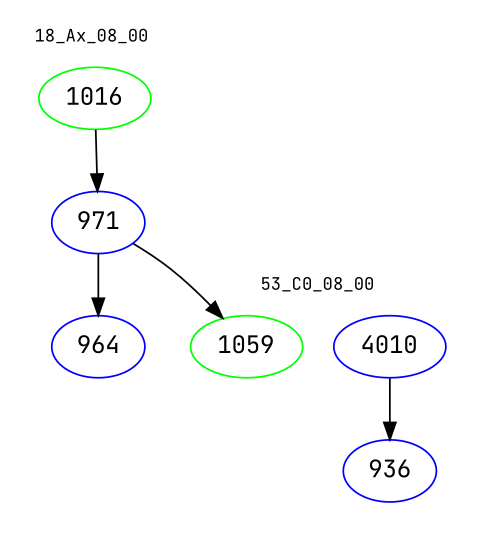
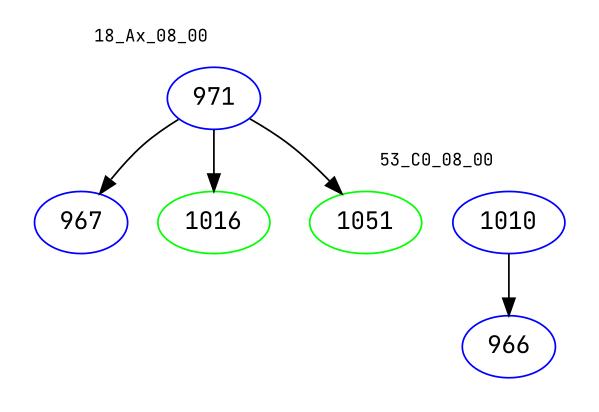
(96, 152) -> (214, 152)
(98, 347) -> (81, 223)
(247, 347) -> (366, 223)
(390, 347) -> (509, 223)
(390, 471) -> (509, 347)
